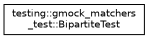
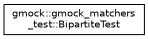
(74, 20) -> (74, 20)
